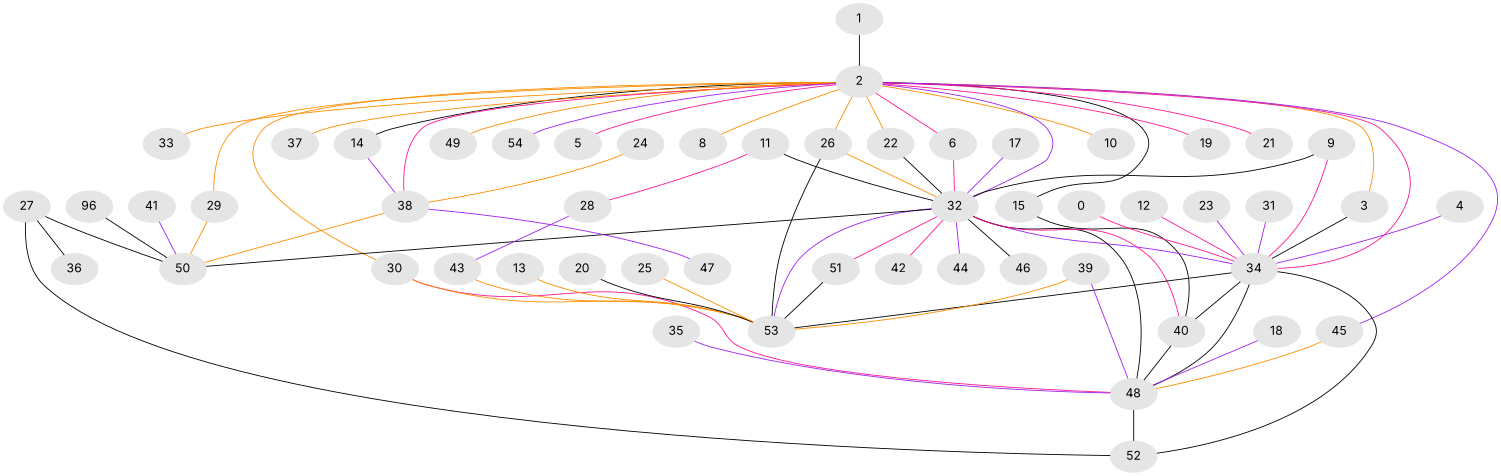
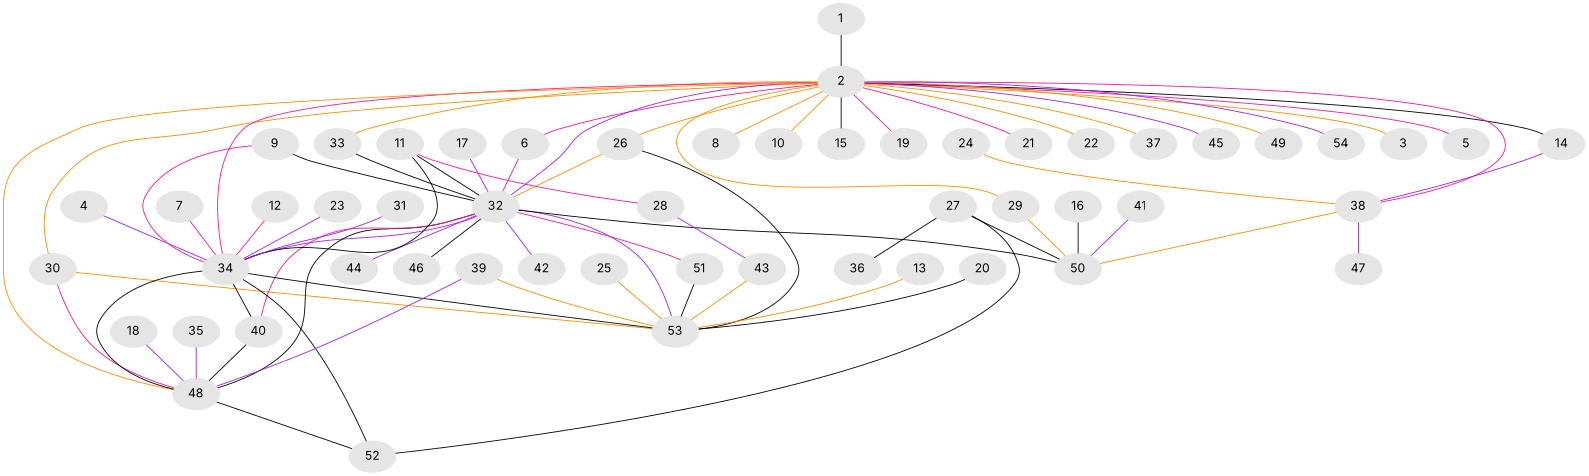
(923, 175) -> (415, 178)
(89, 207) -> (1078, 207)
(1082, 207) -> (180, 207)
(1111, 228) -> none
(927, 238) -> (519, 238)
(1310, 238) -> (372, 252)
(1239, 369) -> (245, 106)
